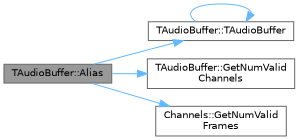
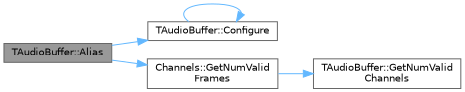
(221, 31) -> (213, 31)
(125, 74) -> (291, 74)
